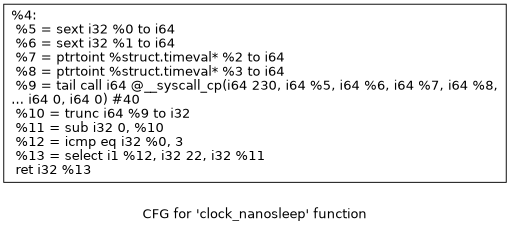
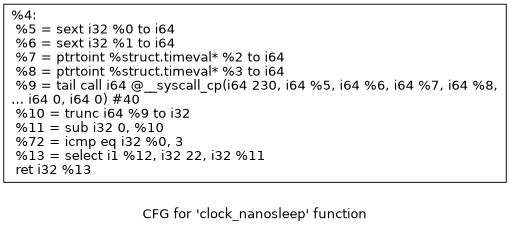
(98, 142) -> (98, 142)
